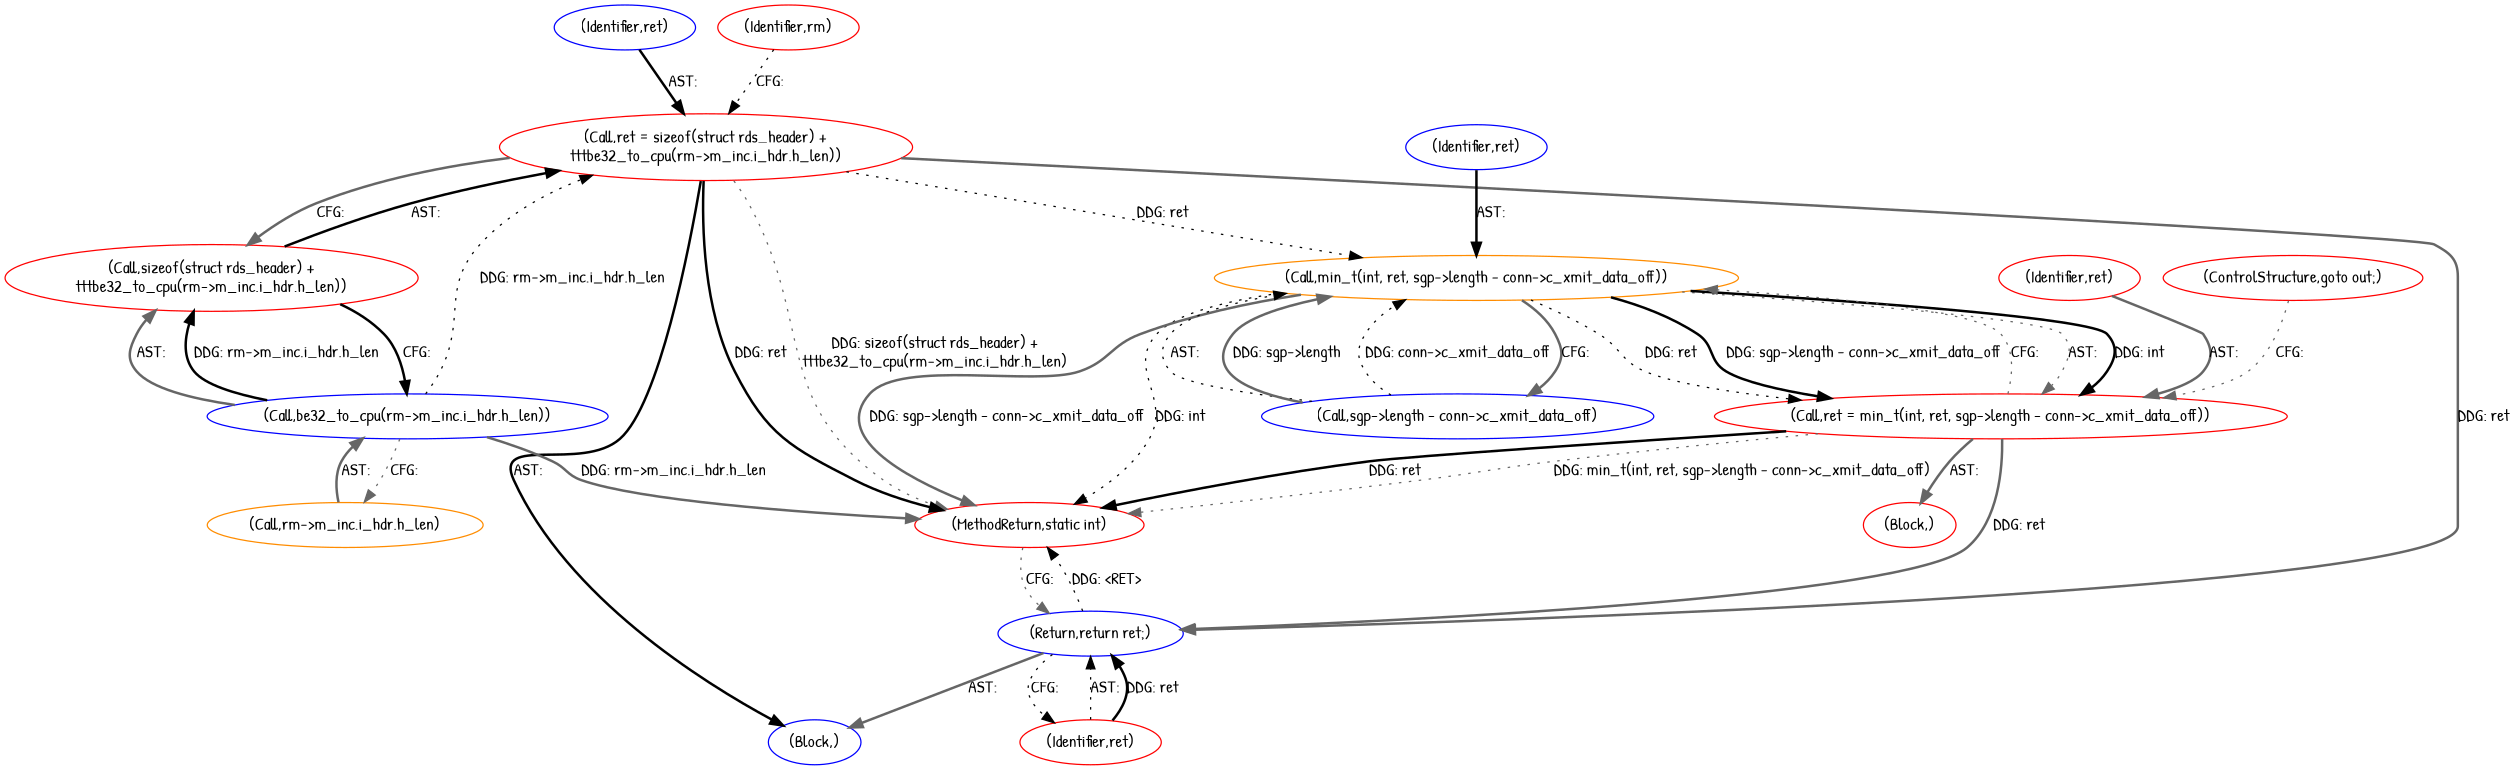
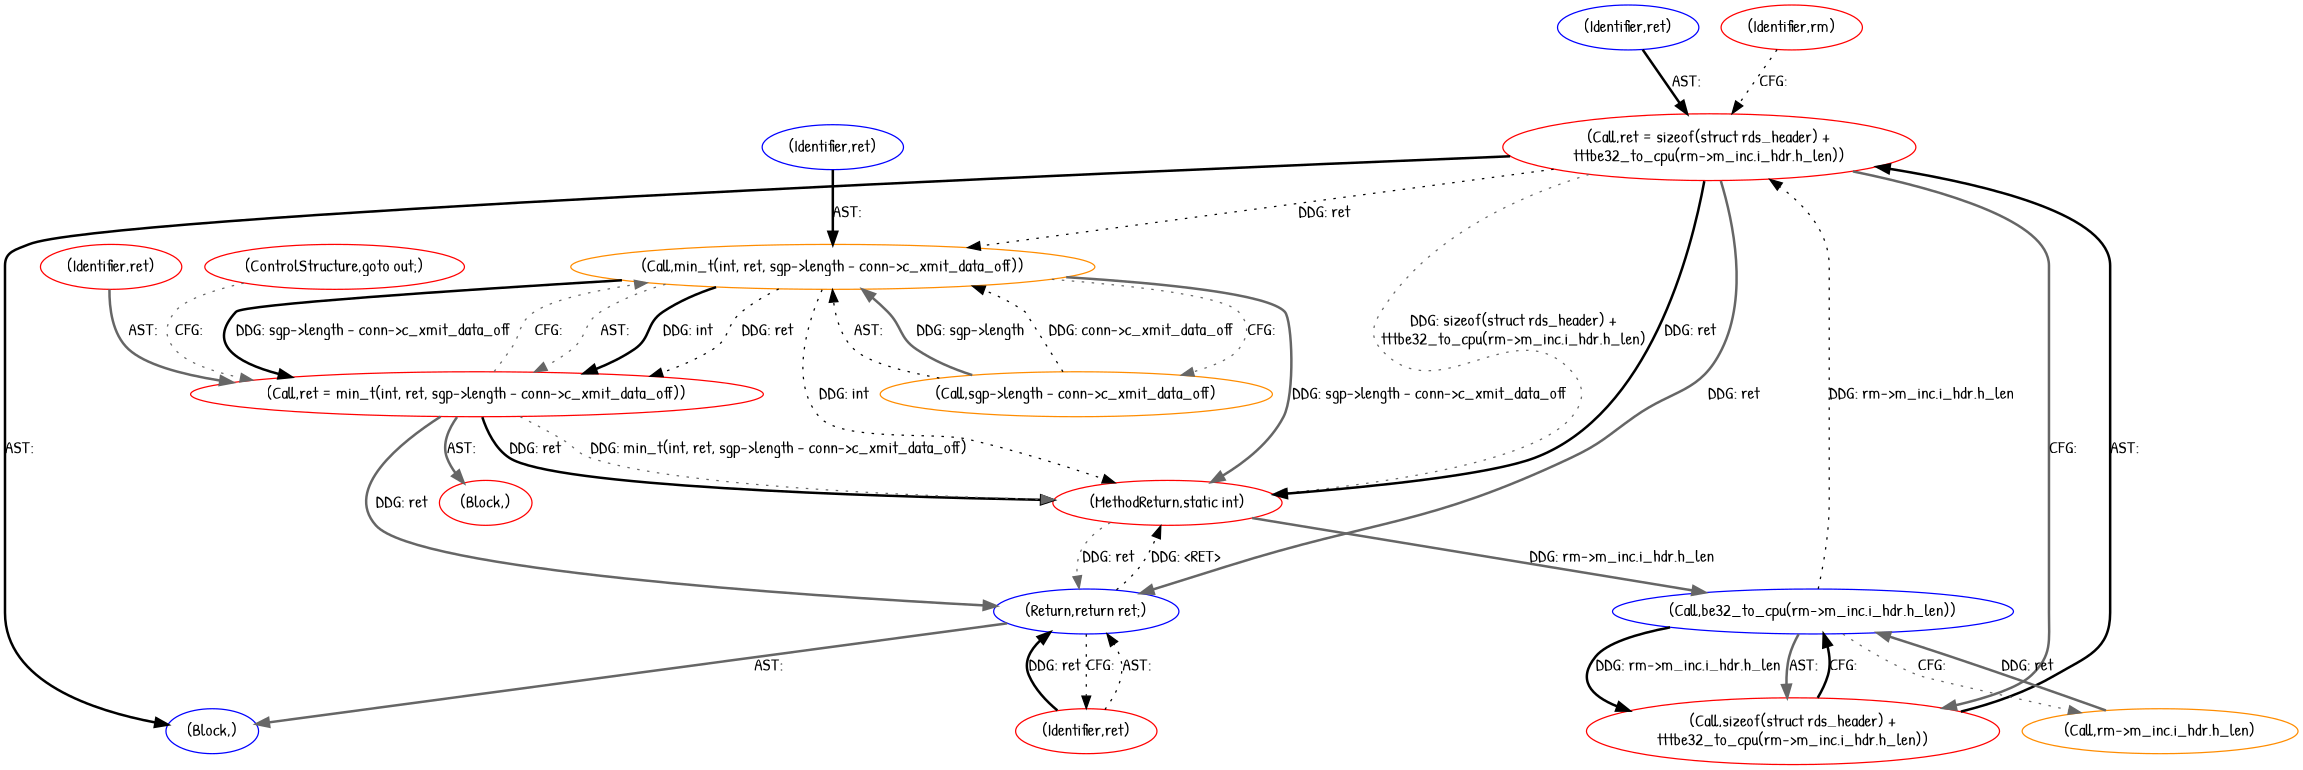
(1558, 341) -> (1199, 297)
(1458, 416) -> (1076, 394)
(358, 471) -> (2028, 666)
(691, 501) -> (1472, 554)
(1042, 579) -> (1109, 557)
